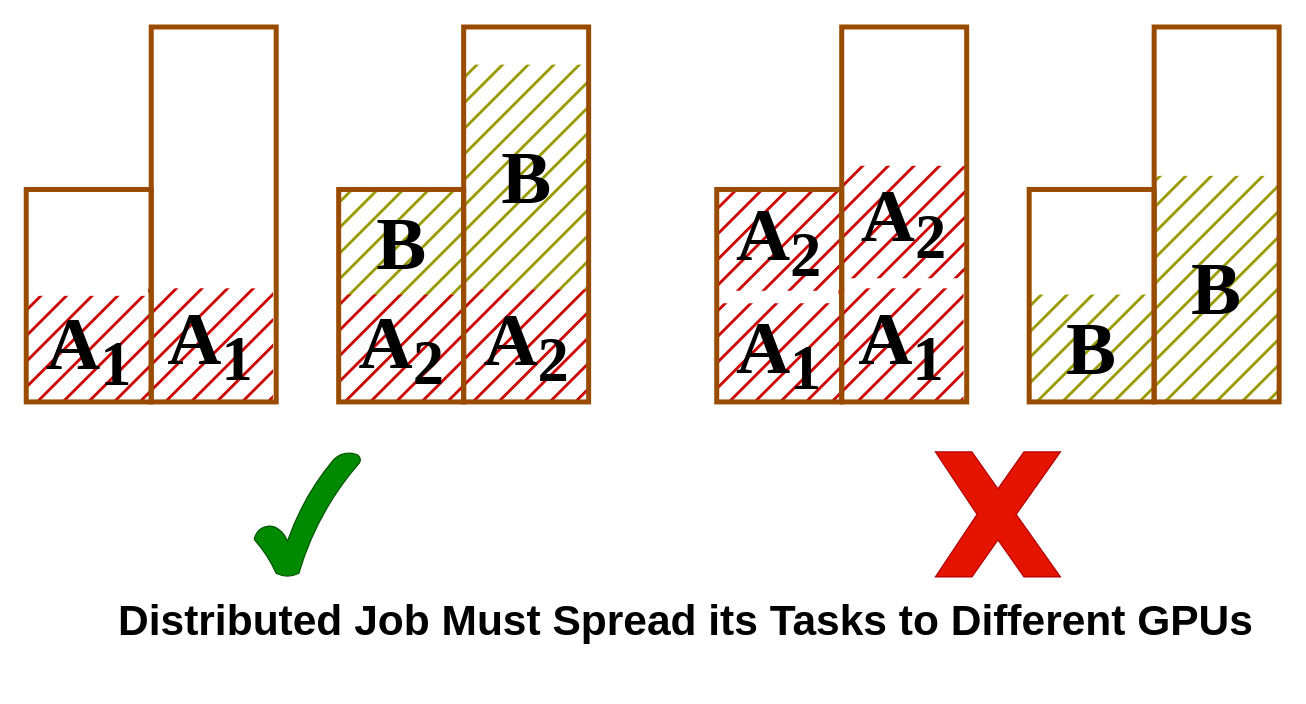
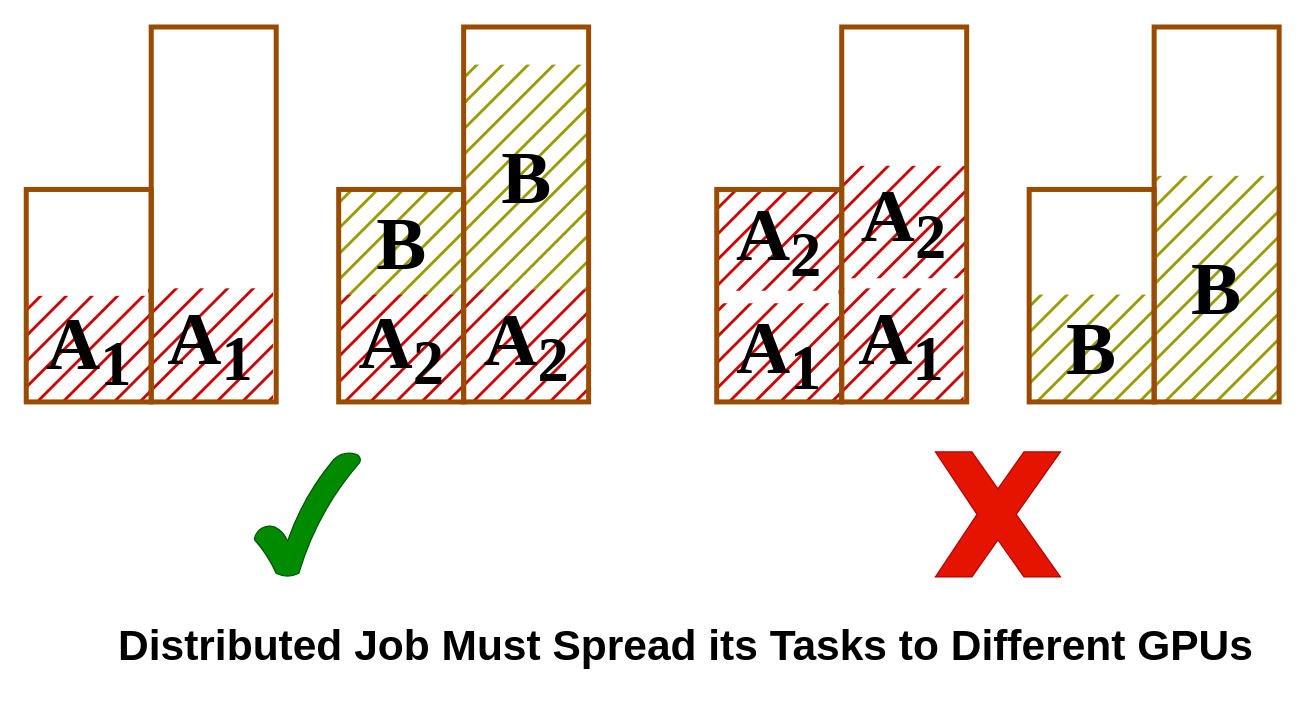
(686, 621) -> (686, 646)
